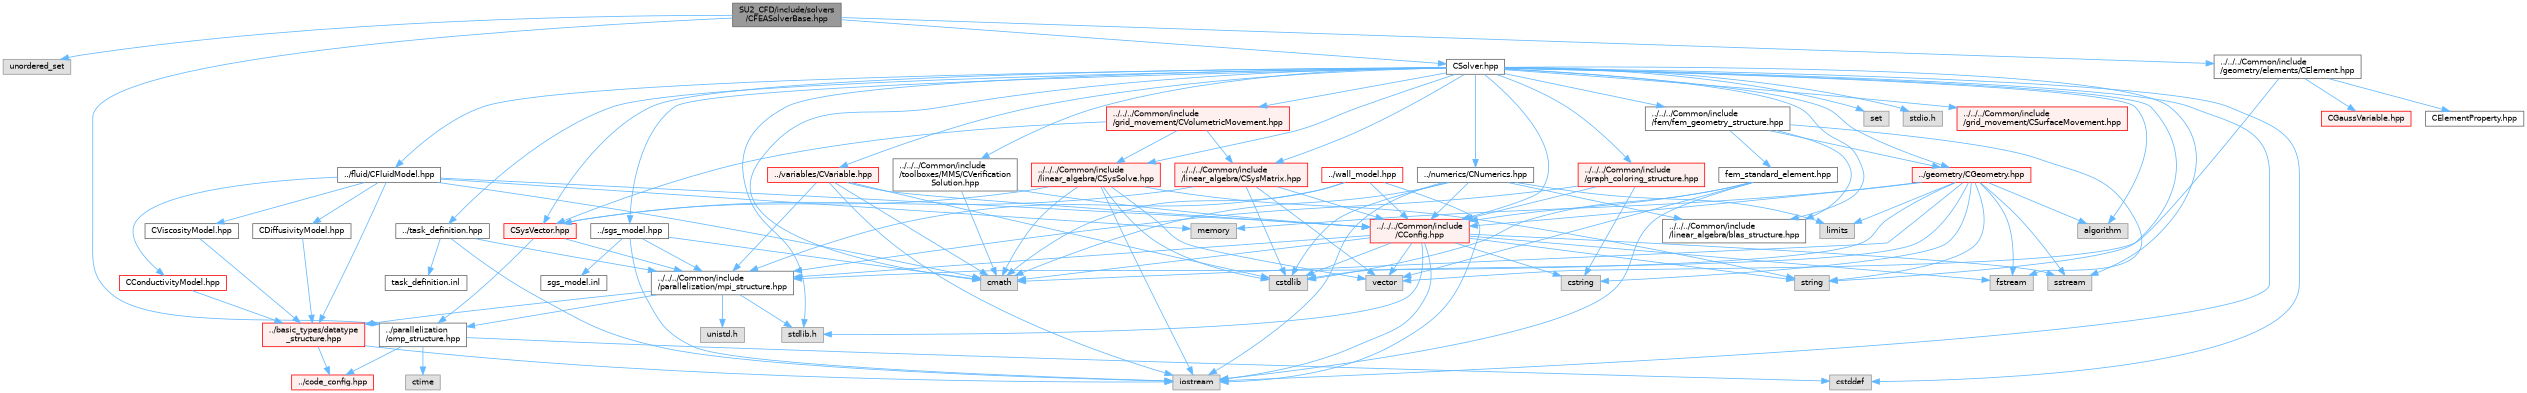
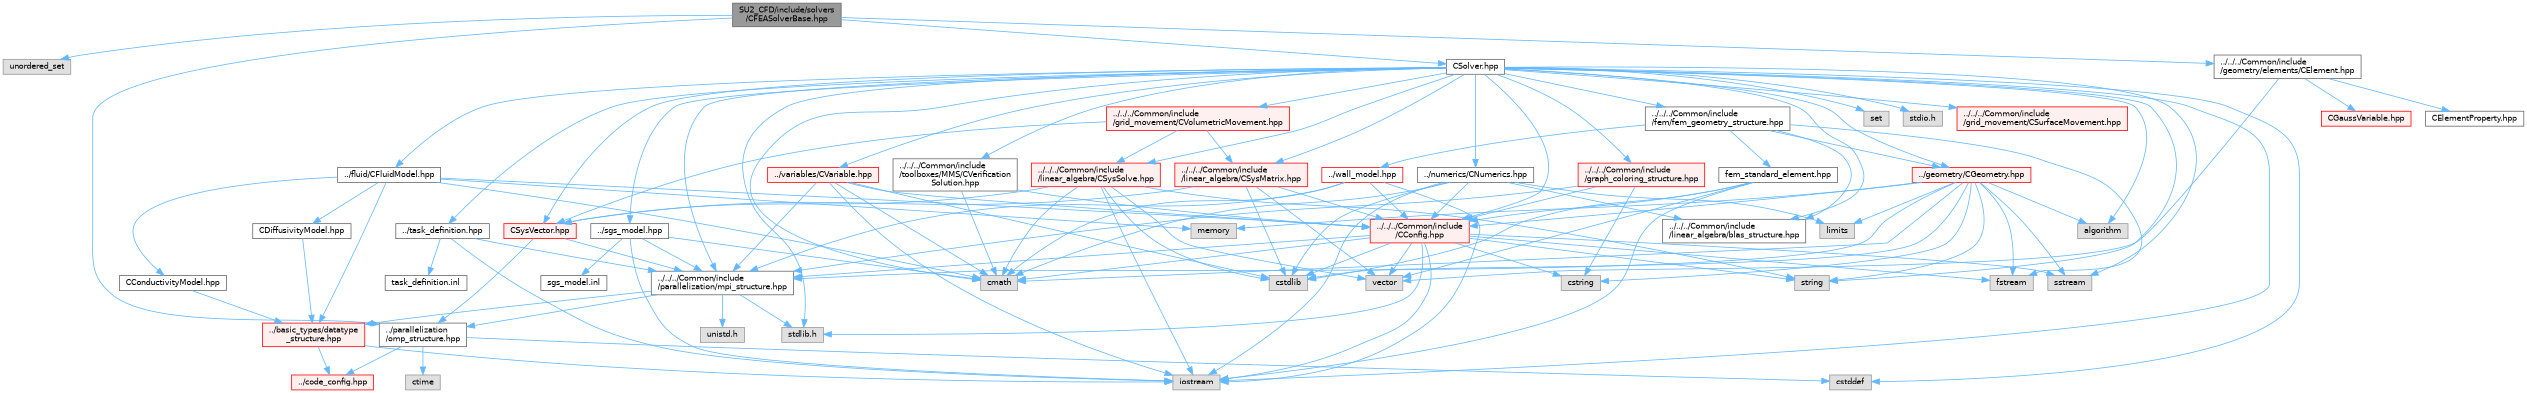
none -> (991, 80)
none -> (1516, 140)
(192, 231) -> none
(173, 283) -> (173, 283)
